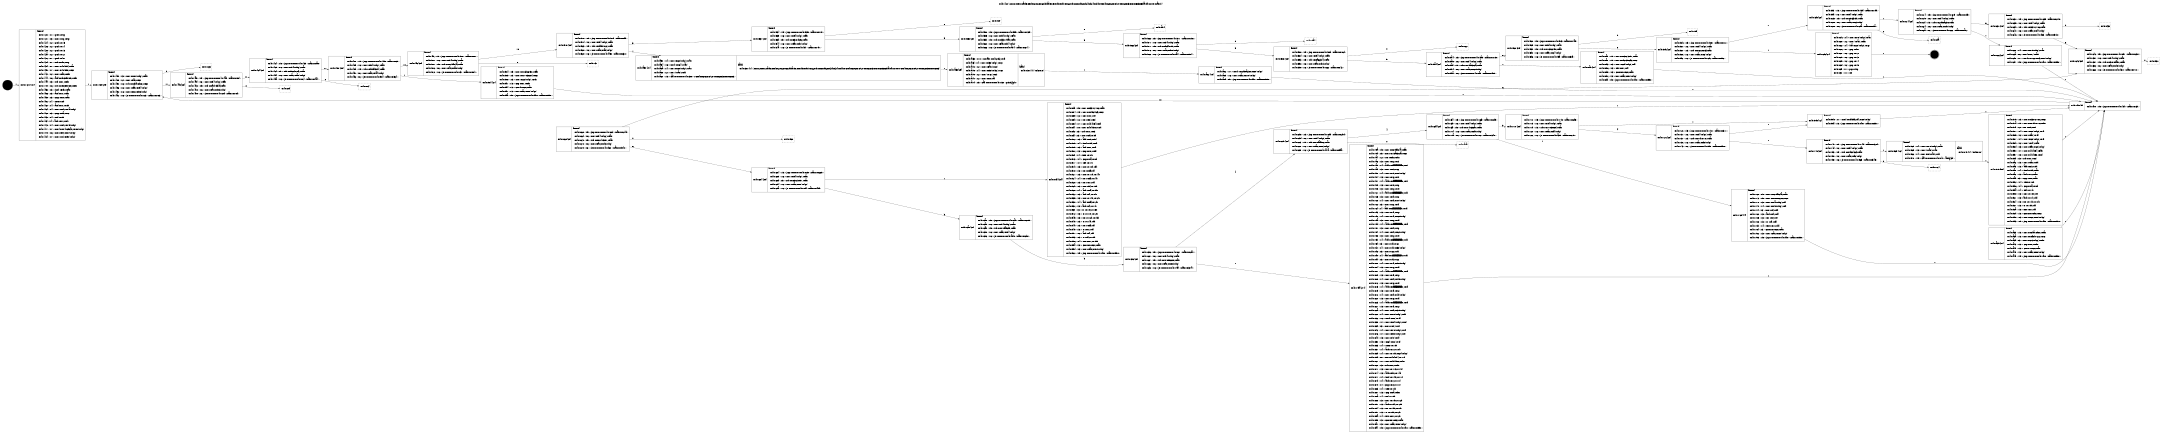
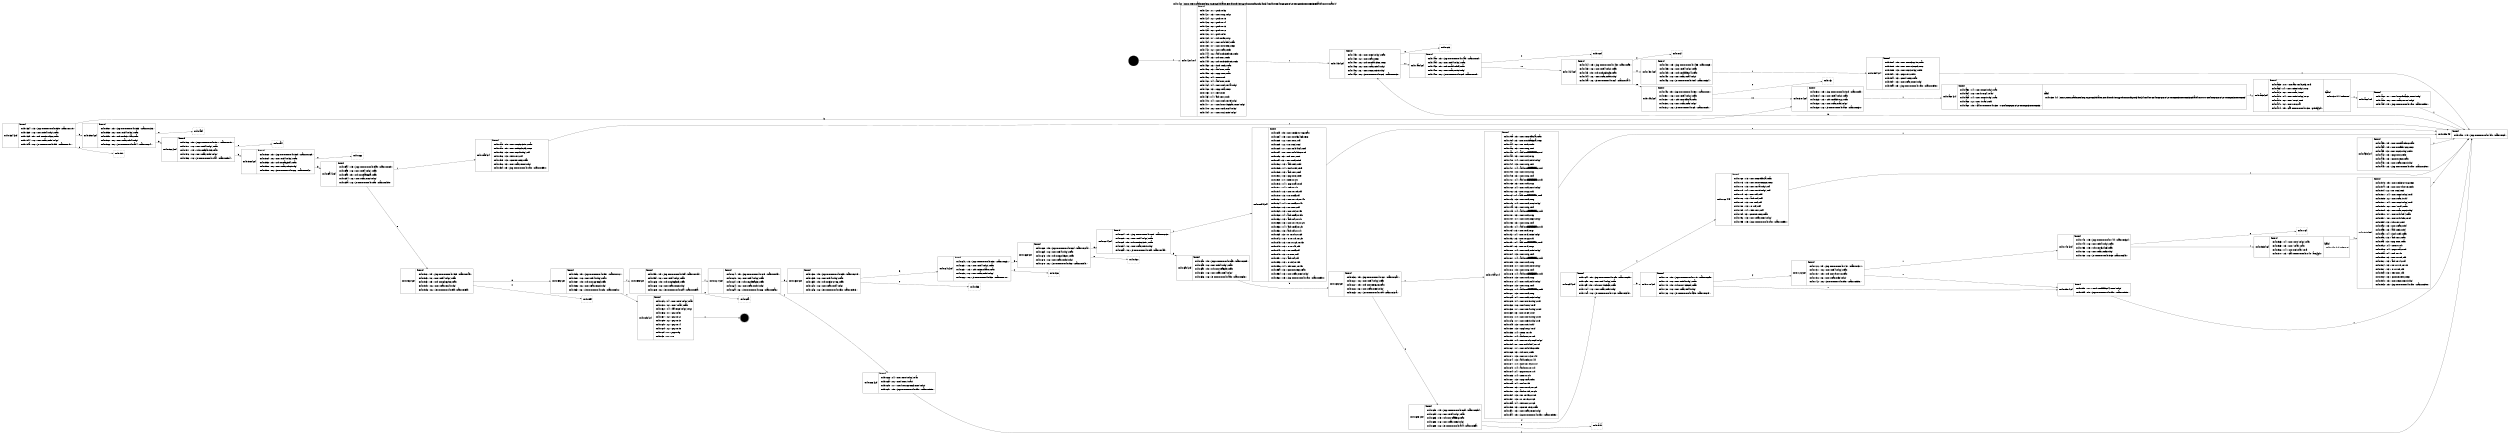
(689, 42) -> (933, 120)
(404, 66) -> (1636, 85)
(1347, 90) -> (1014, 262)
